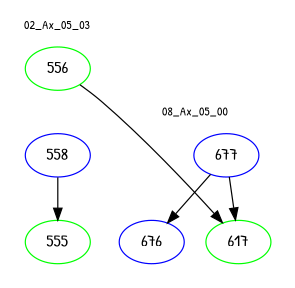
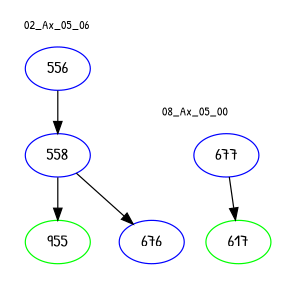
(57, 26) -> (57, 26)
(58, 69) -> (58, 69)
(150, 146) -> (58, 106)
(190, 198) -> (92, 187)
(58, 242) -> (58, 242)
